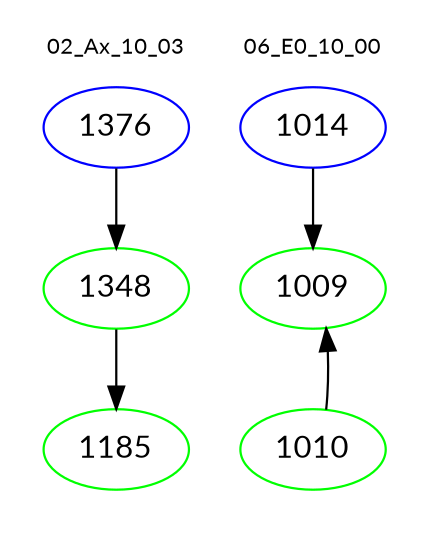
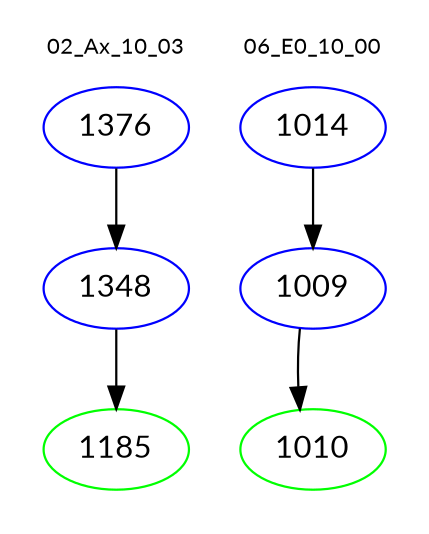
(116, 288) -> (116, 288)
(313, 288) -> (313, 288)
(328, 381) -> (298, 358)
